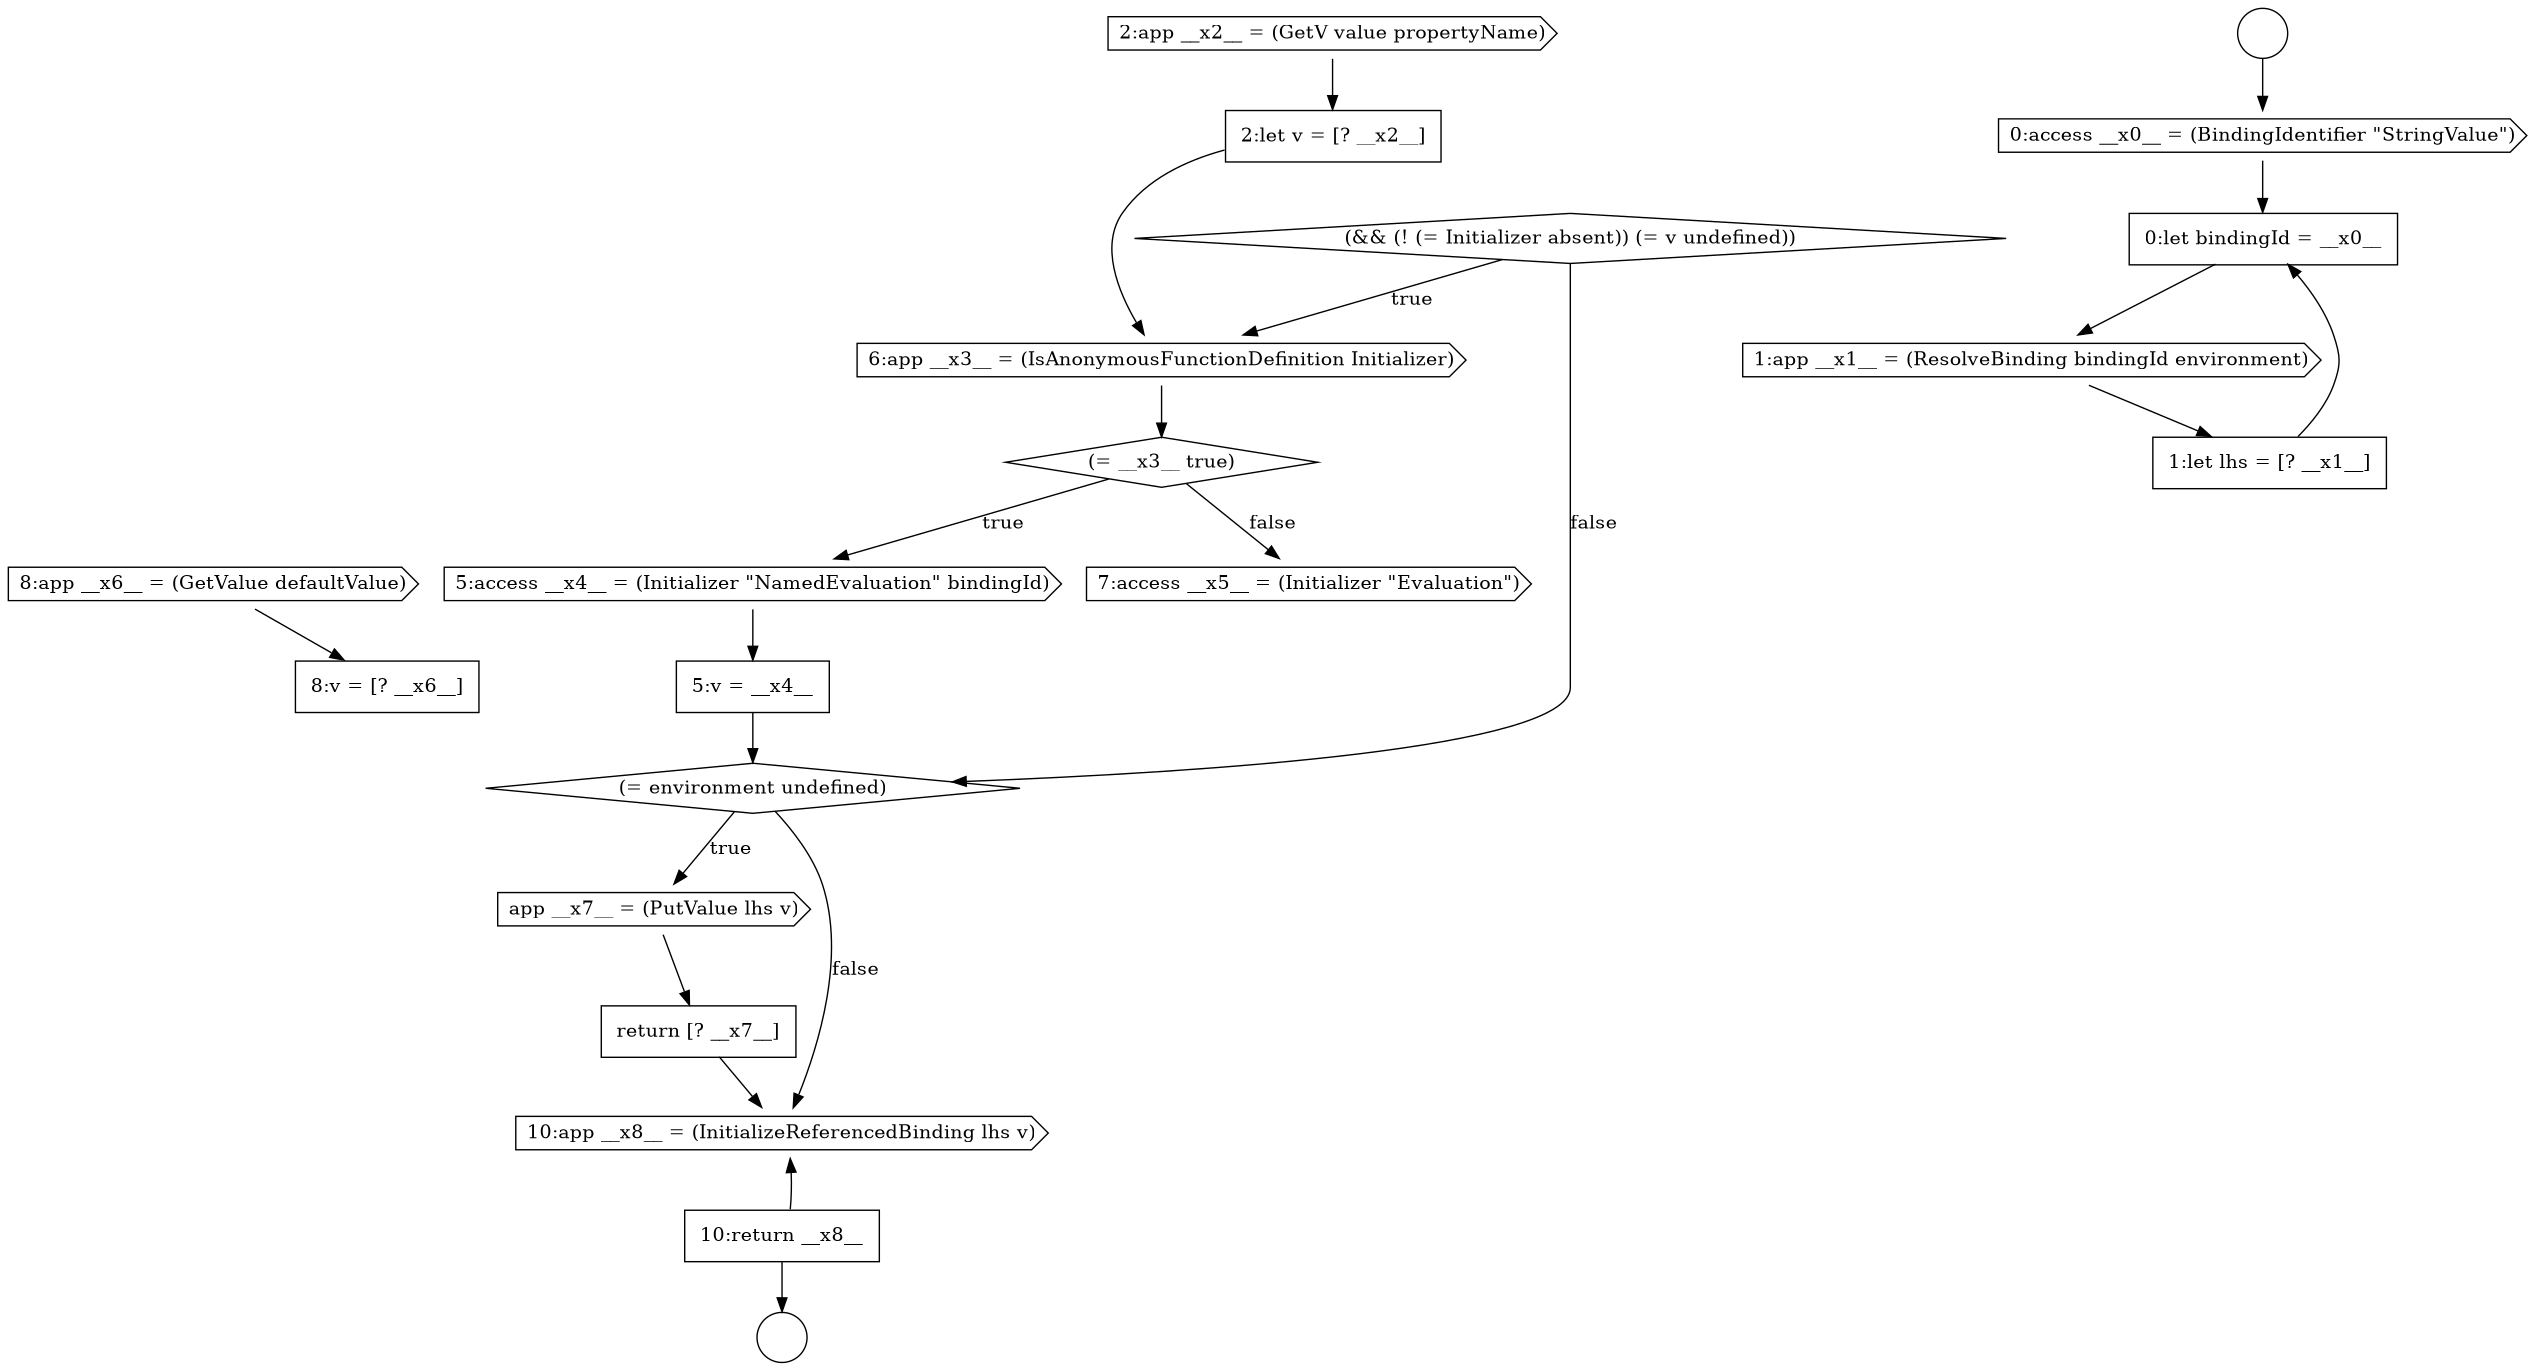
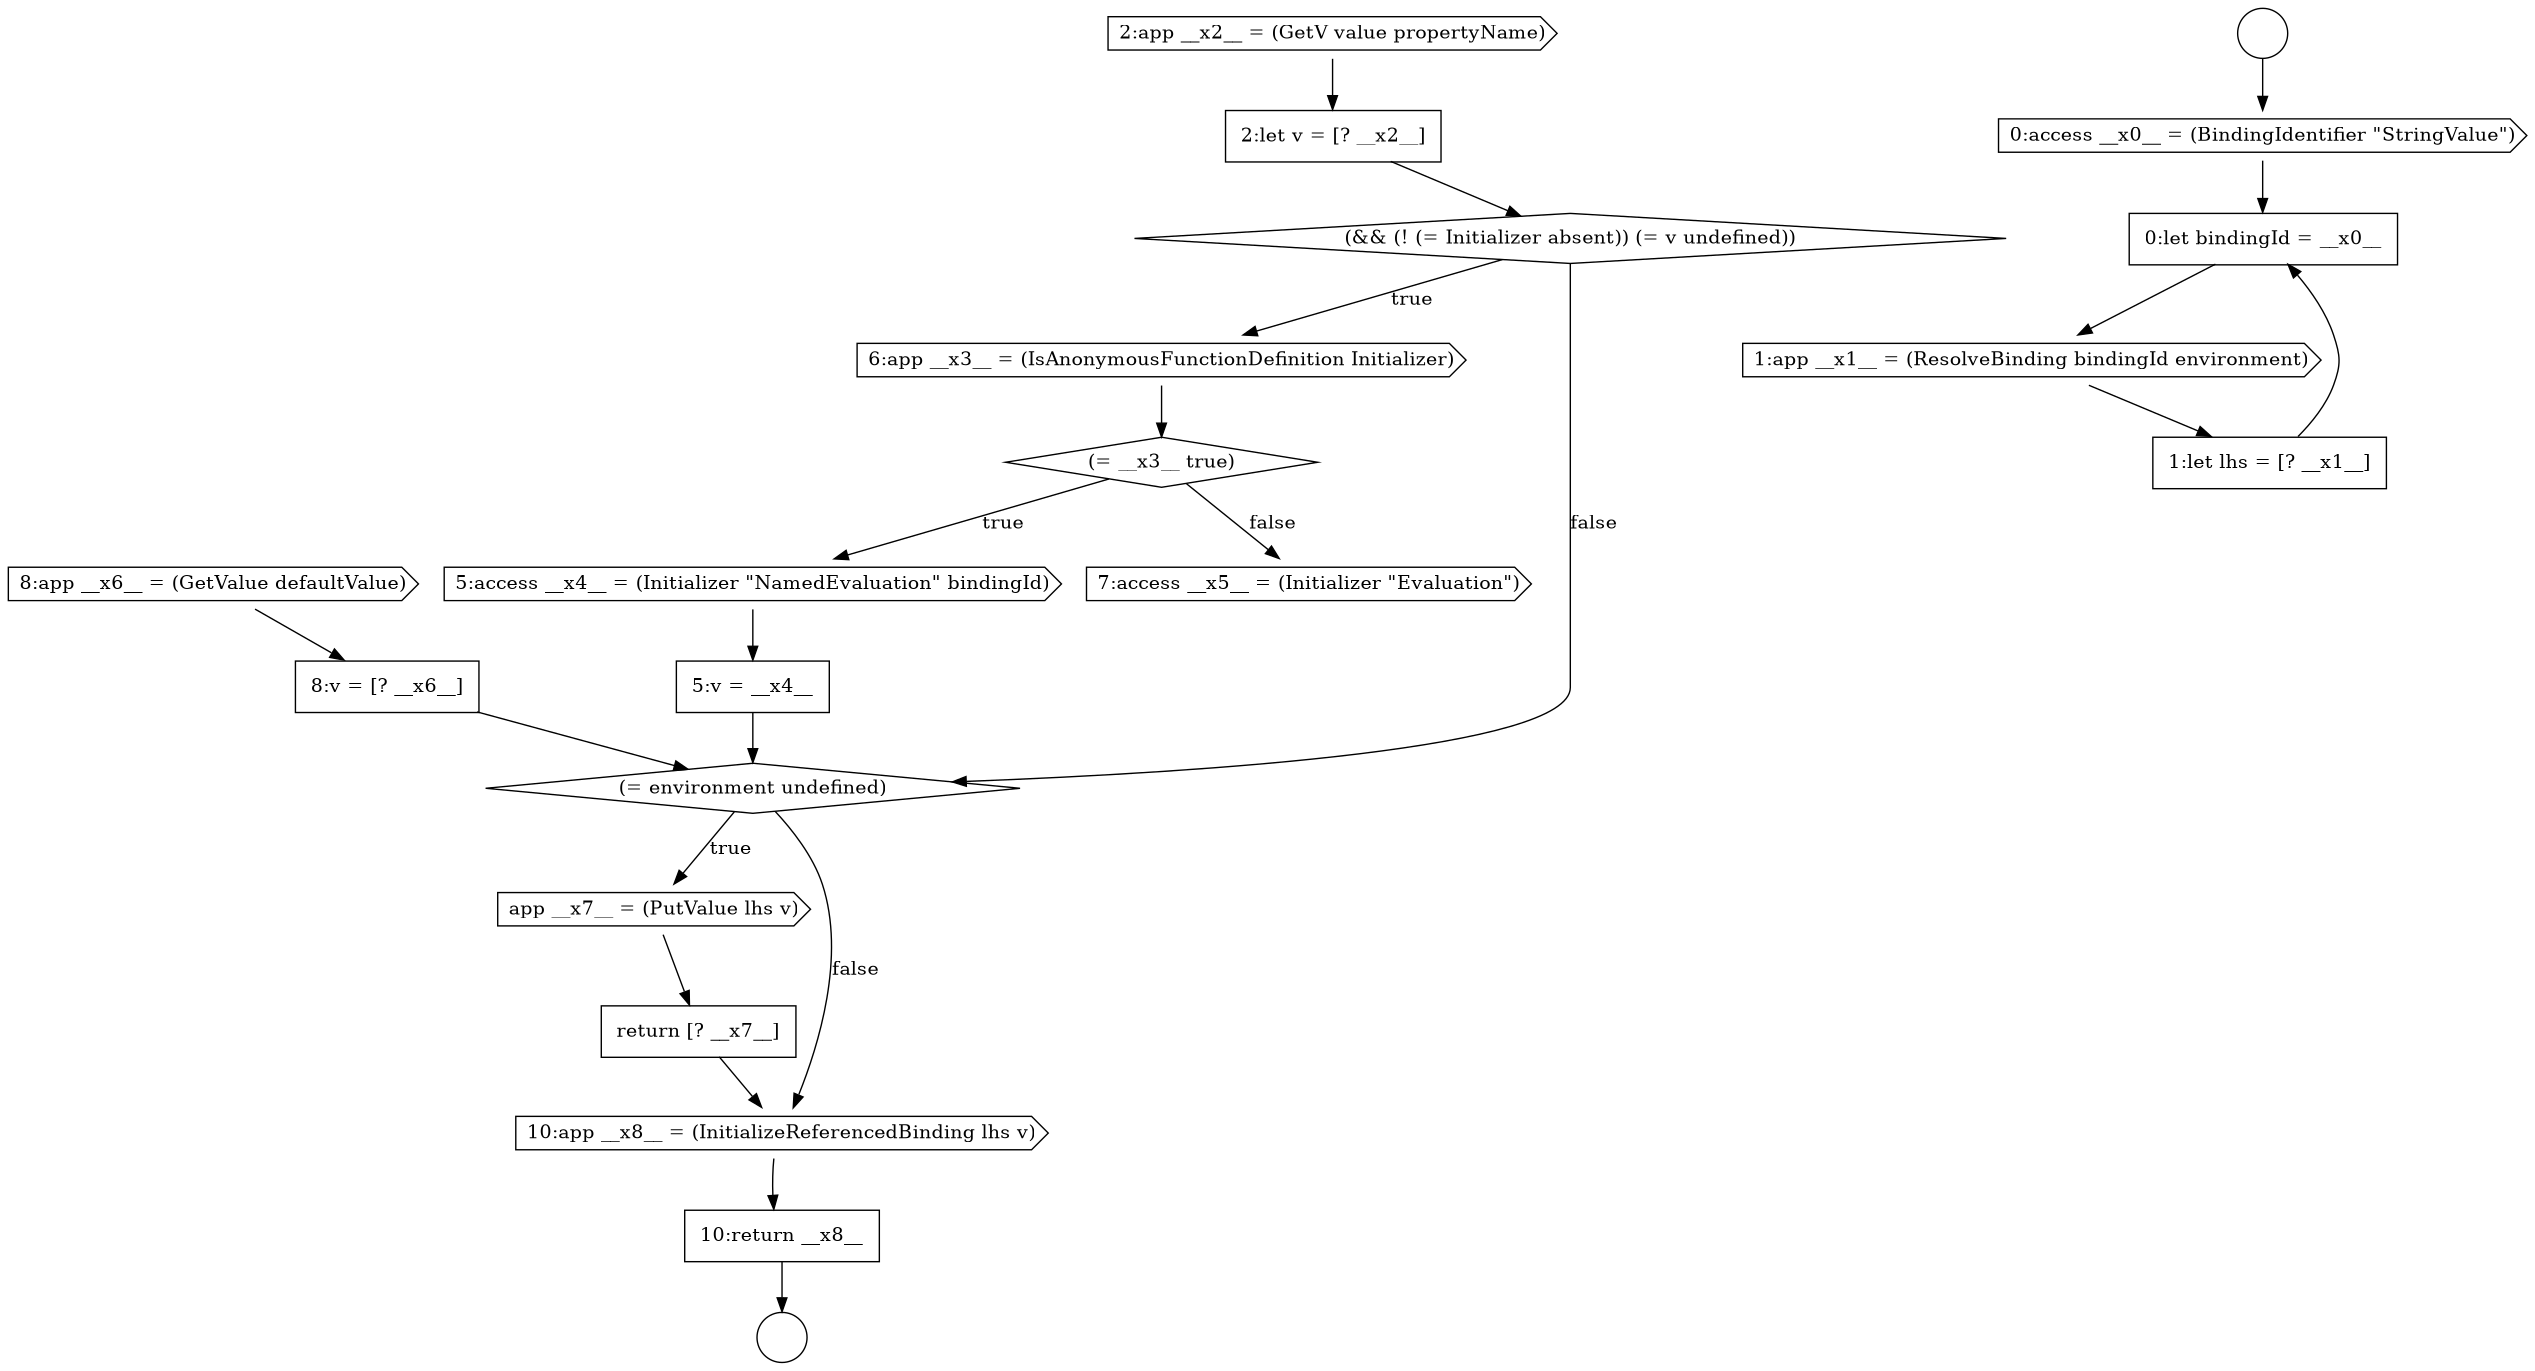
(1124, 211) -> (1449, 186)
none -> (576, 739)
(791, 1191) -> (773, 1177)
